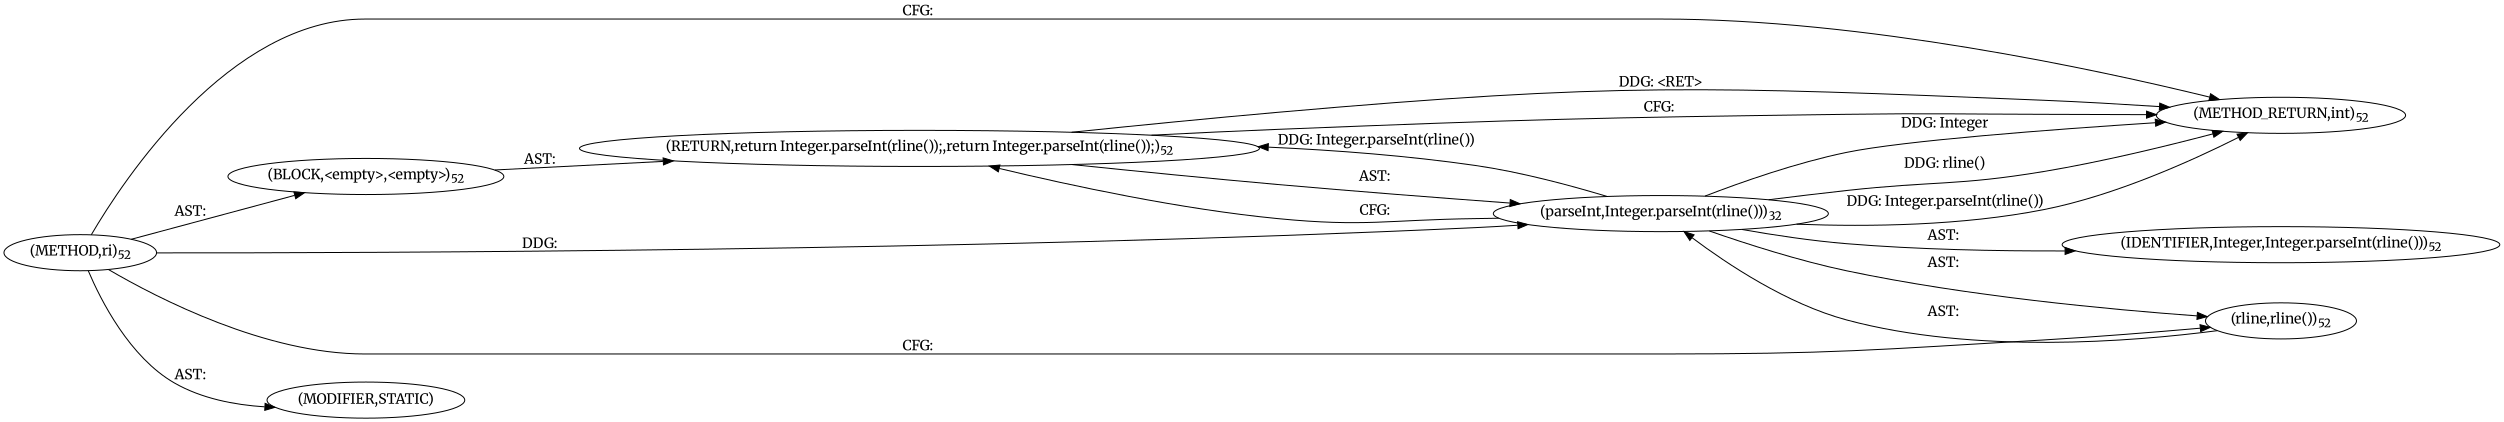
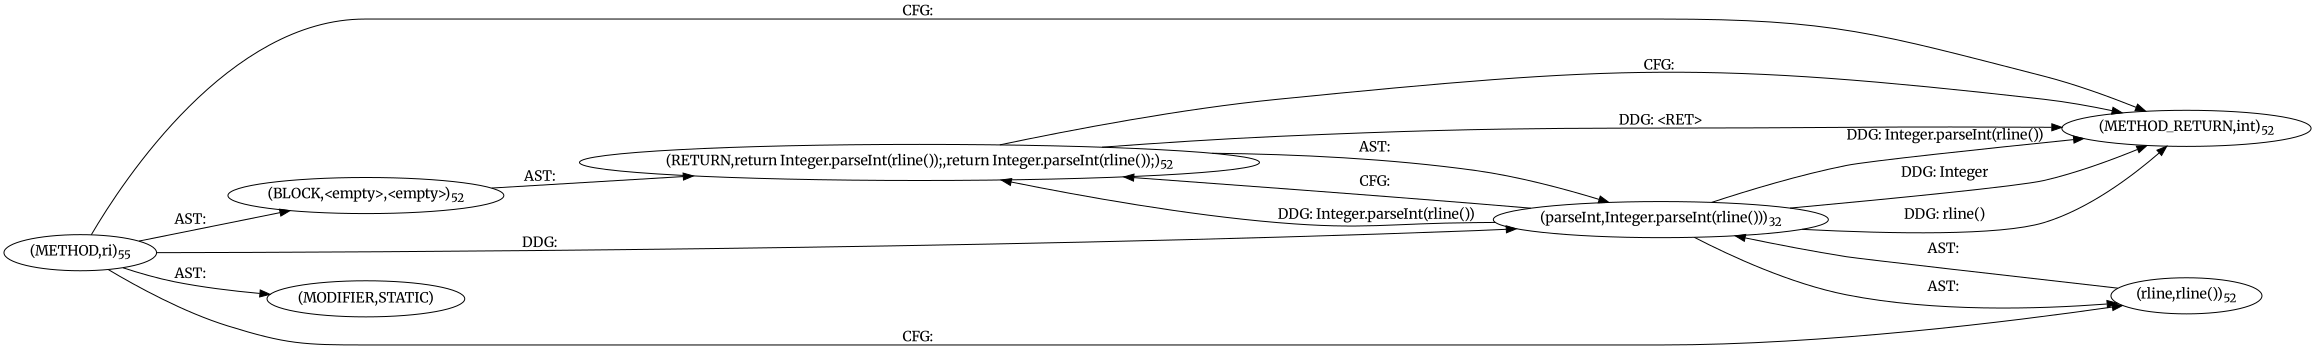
(2281, 245) -> none
(124, 251) -> (124, 251)
